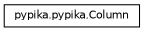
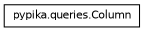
(72, 16) -> (72, 16)
